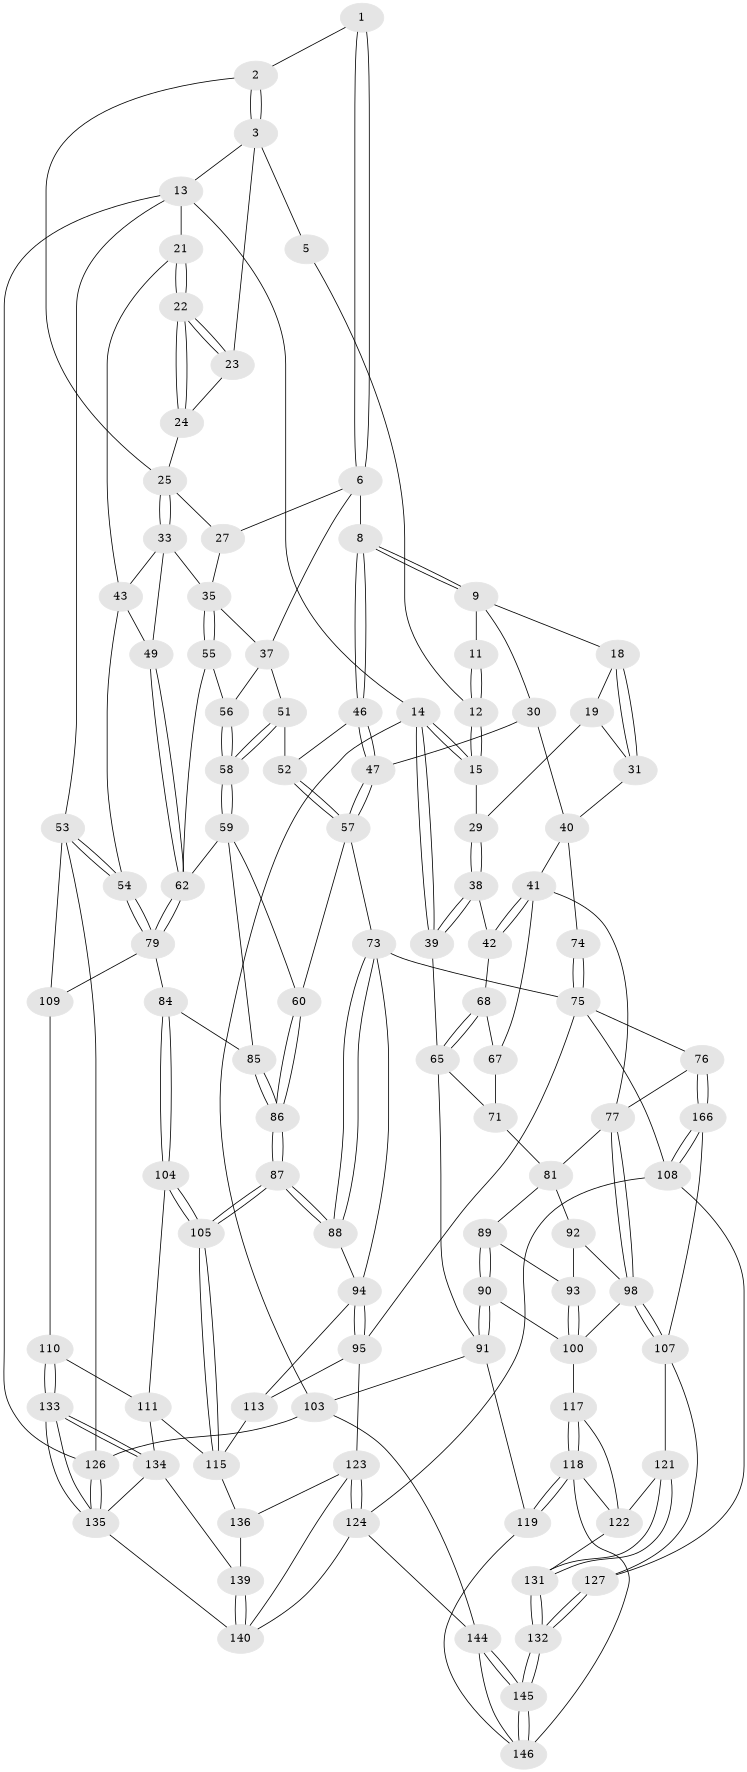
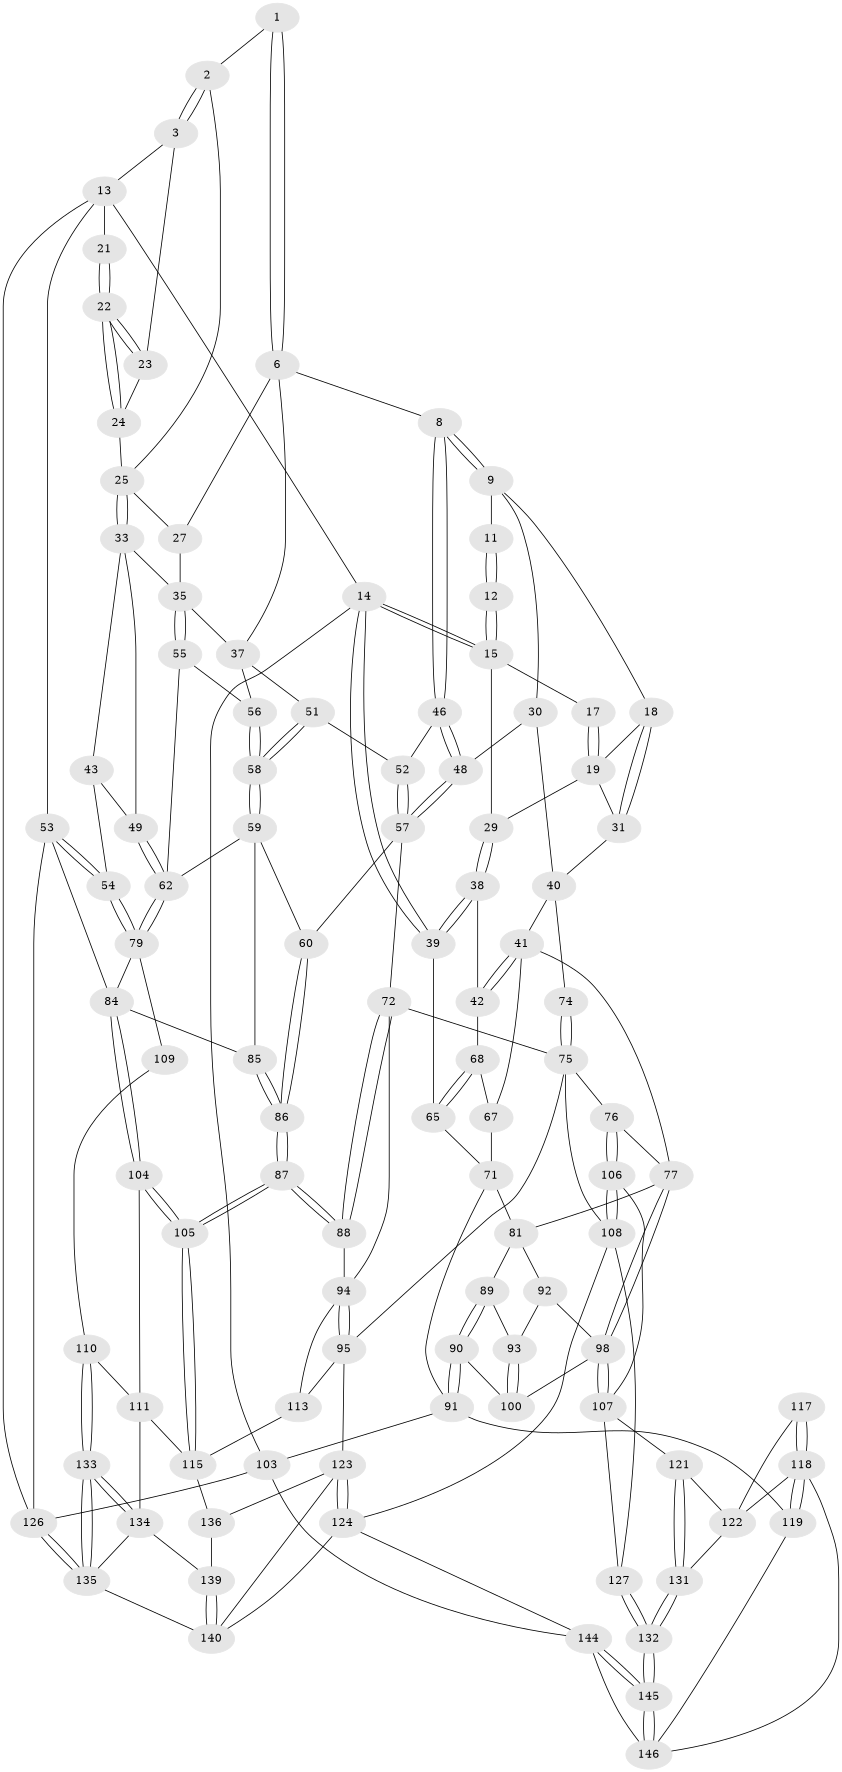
(307, 249) -> none
(107, 412) -> none
none -> (593, 712)
(373, 770) -> (461, 770)
(56, 915) -> (80, 915)
(374, 944) -> (389, 1002)
(703, 1118) -> (612, 1176)
(441, 1209) -> (440, 1290)
(574, 1378) -> none
